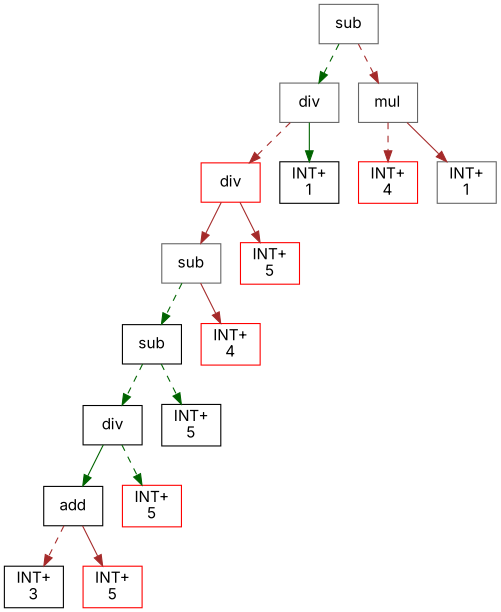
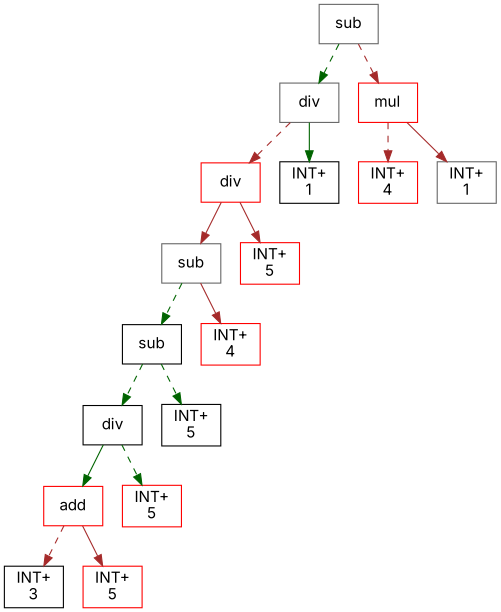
(388, 103) -> (388, 103)
(73, 506) -> (73, 506)
